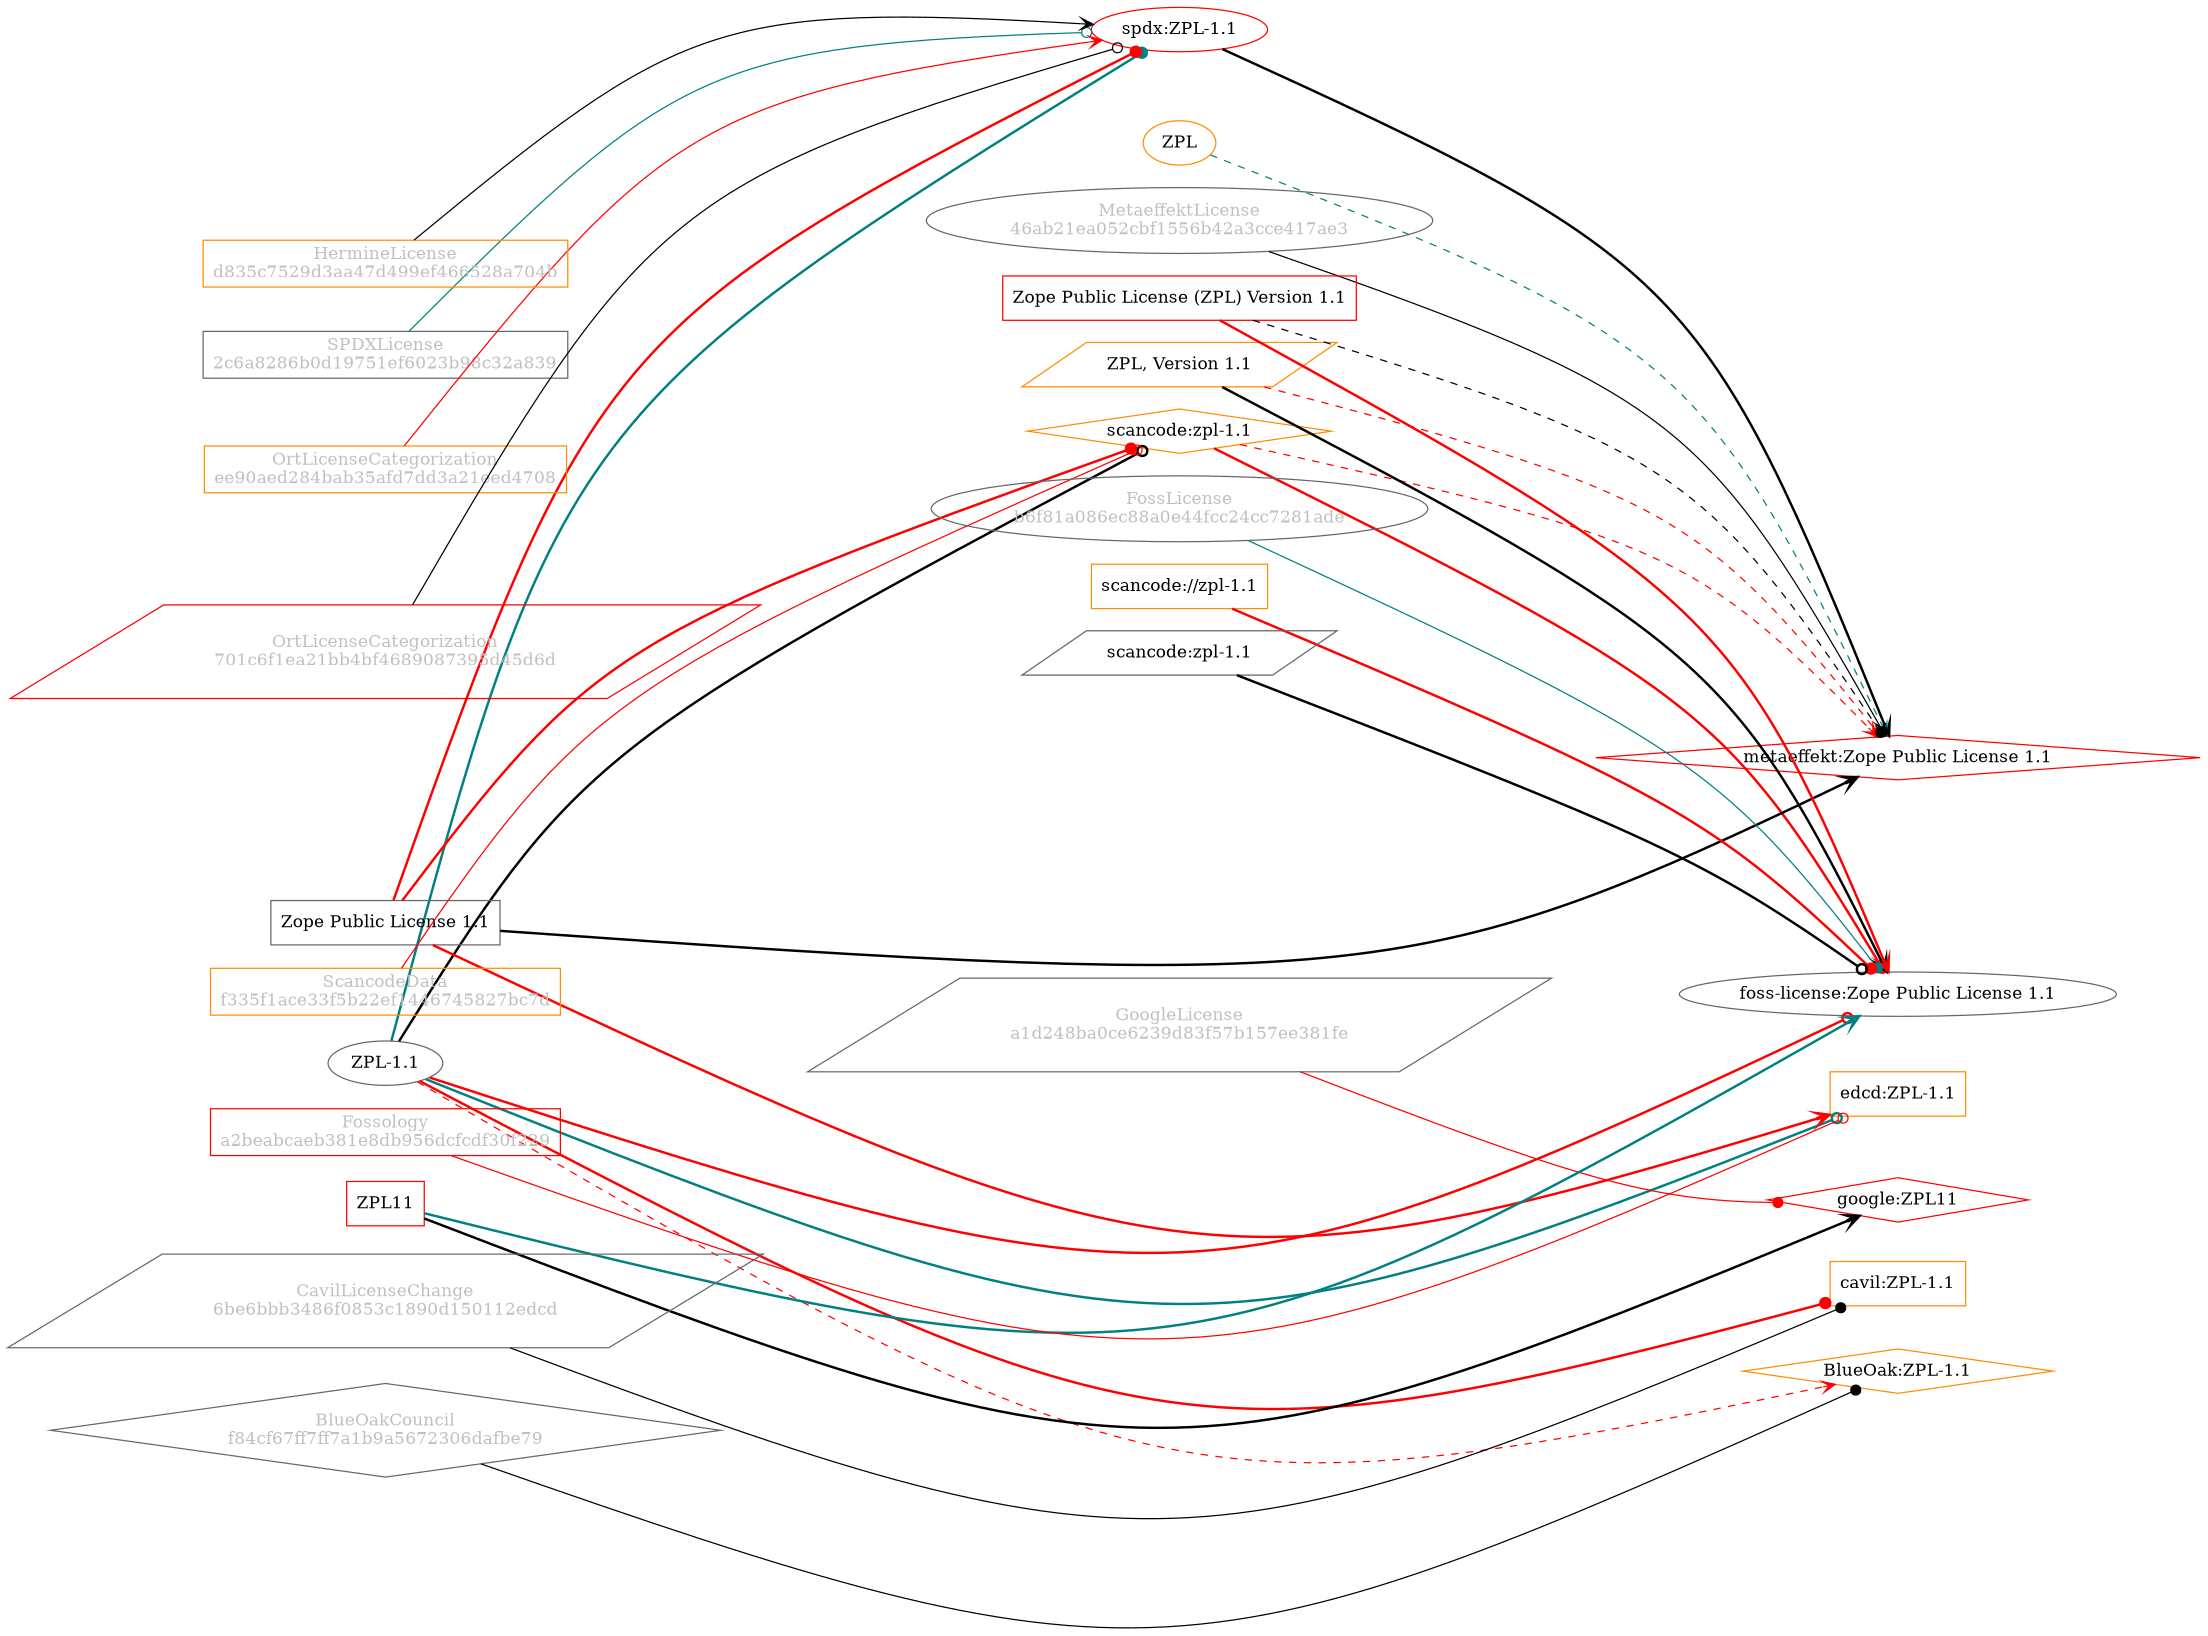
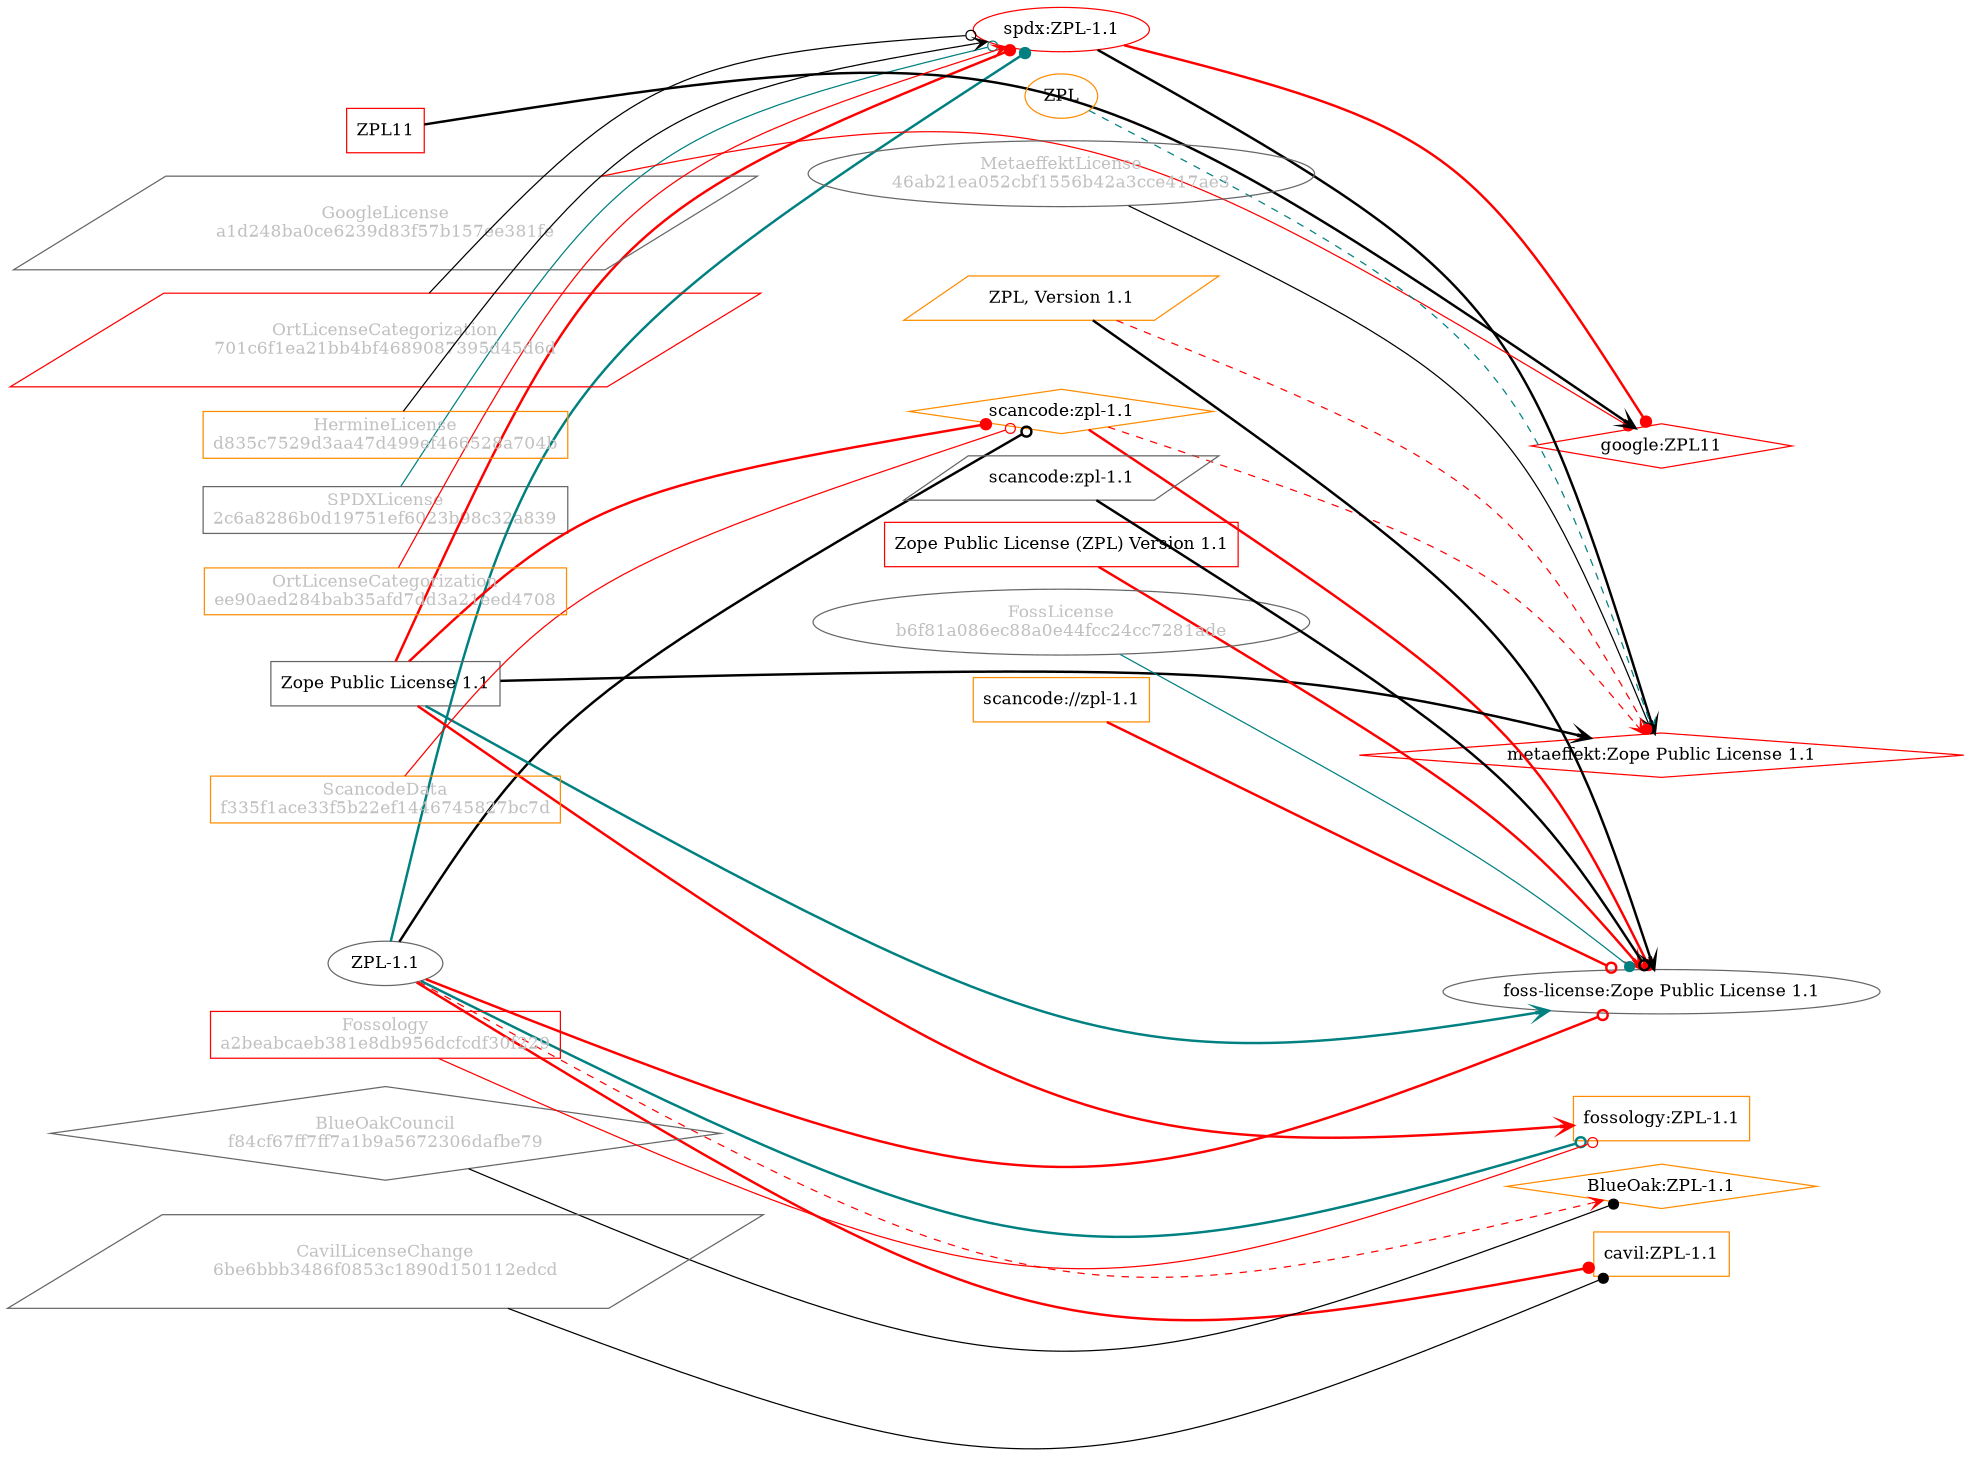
none -> (1436, 158)
(1616, 451) -> none
(1568, 756) -> (1356, 844)
(1898, 1094) -> (1662, 1119)
(1165, 1327) -> (953, 979)
